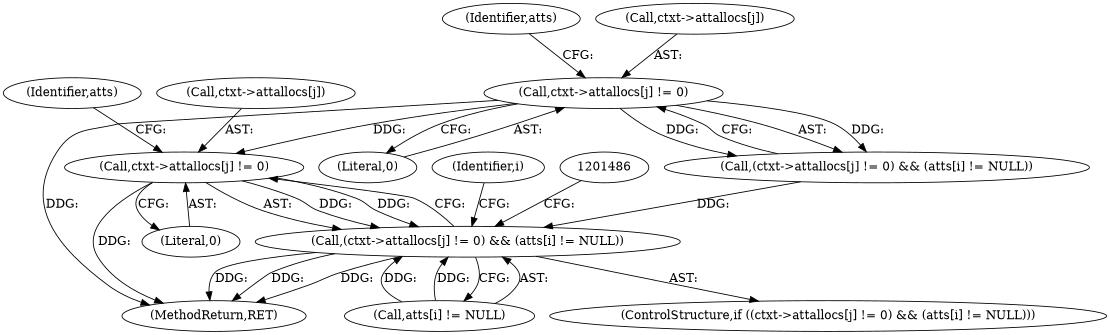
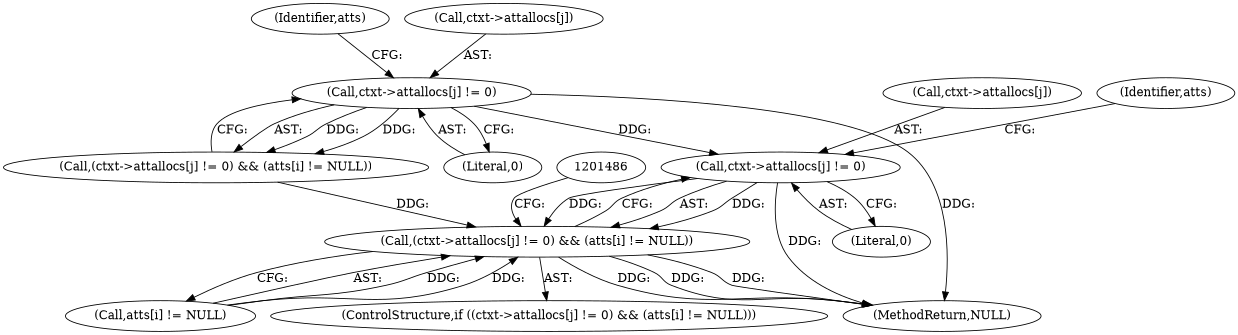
(488, 167) -> none
(214, 316) -> (942, 316)
